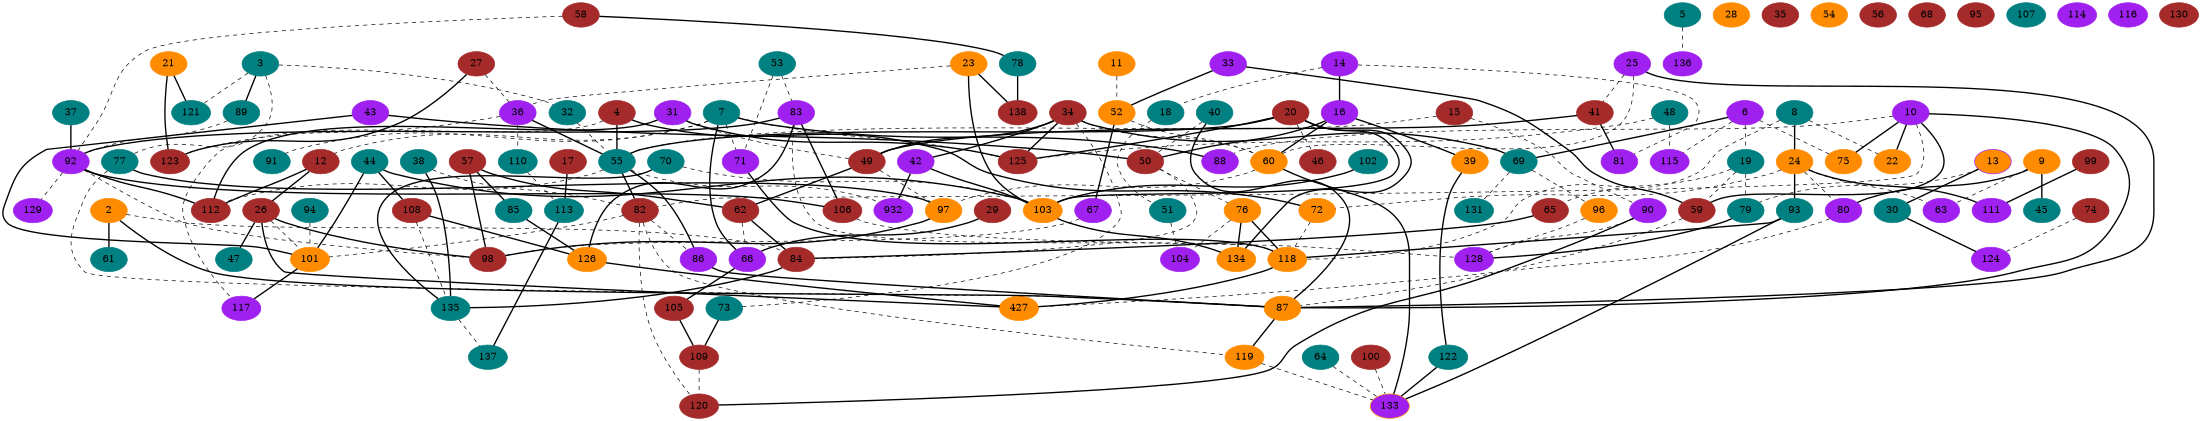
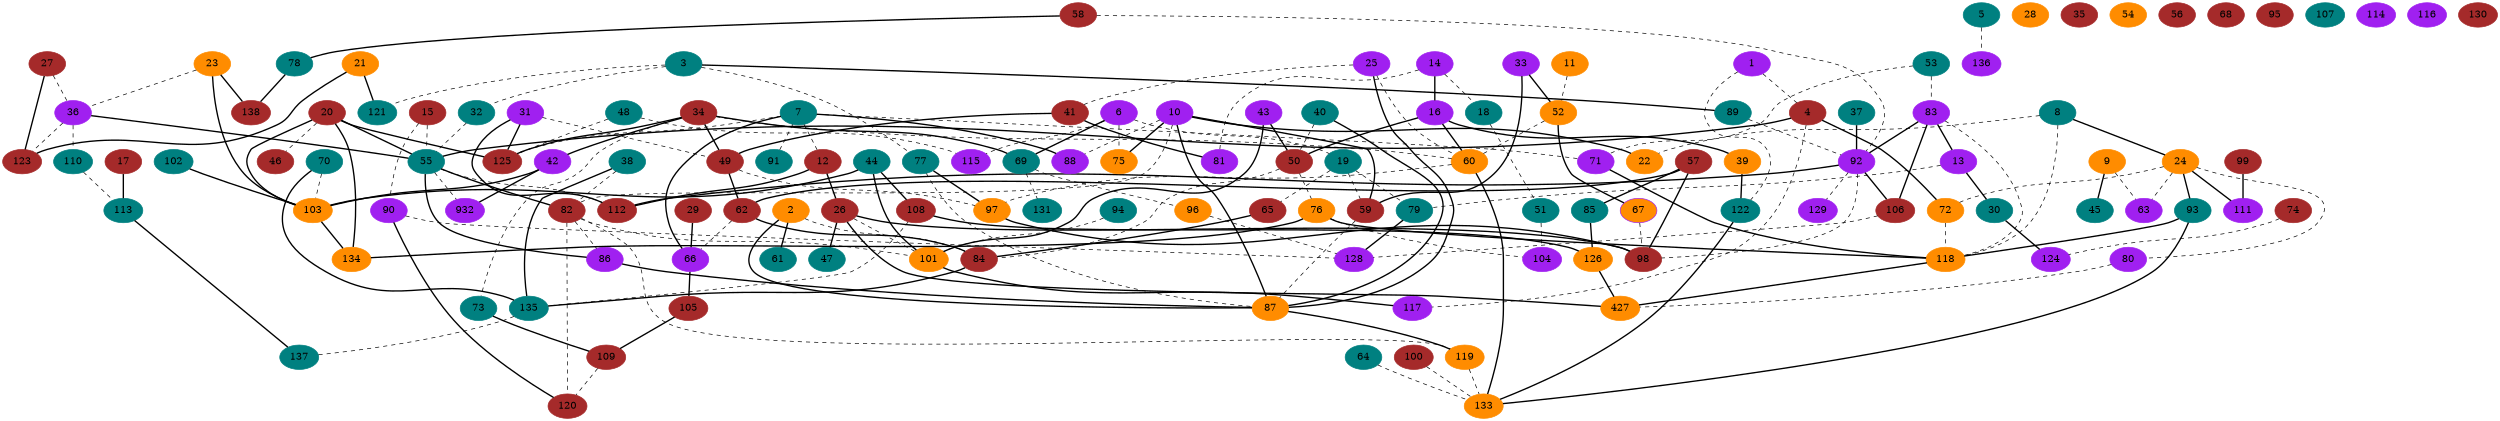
none -> (1752, 64)
(1993, 162) -> (1958, 162)
(1956, 185) -> none
(691, 186) -> (1945, 137)
(1093, 211) -> (1639, 211)
(1390, 406) -> (1484, 406)
